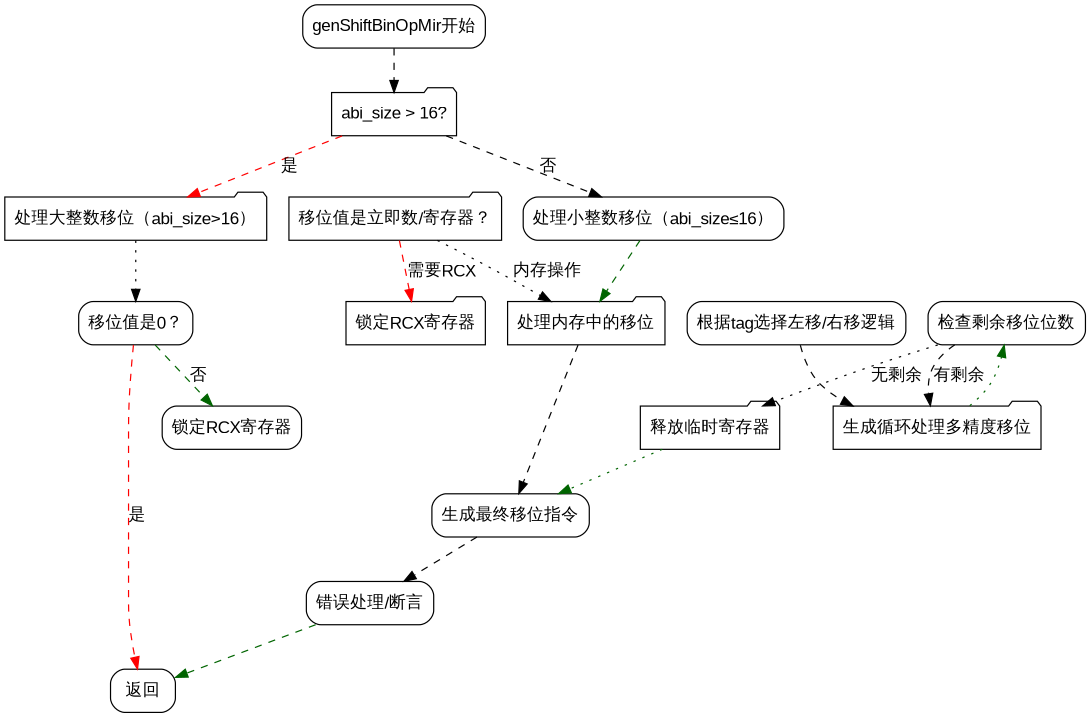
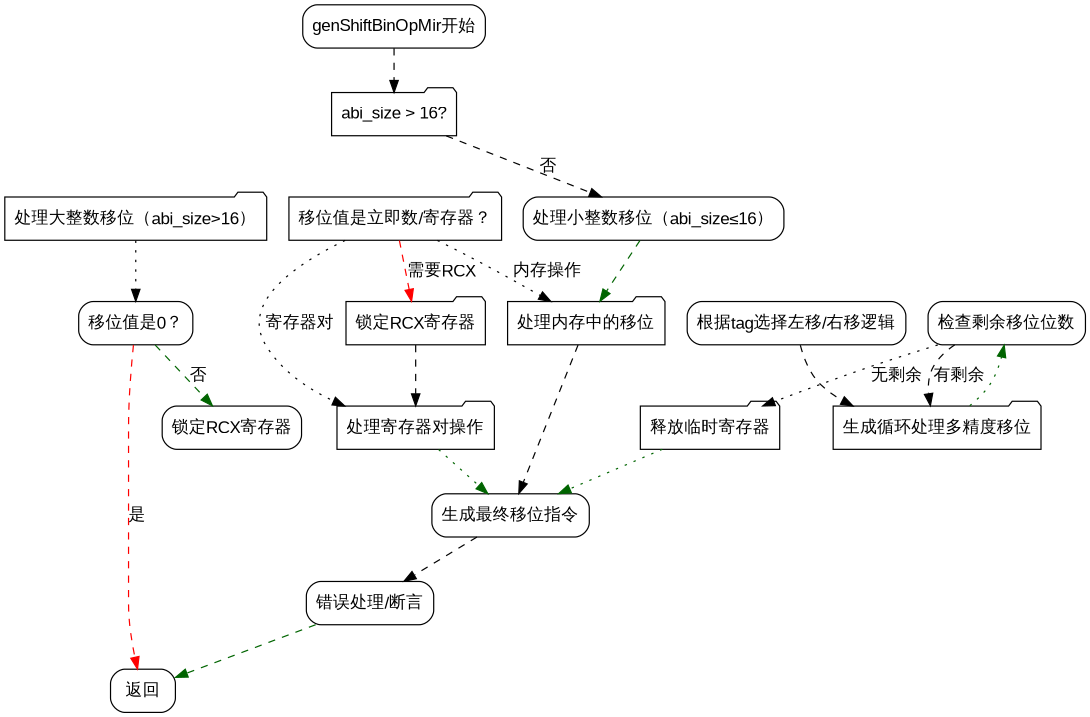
(271, 164) -> none
none -> (416, 428)
